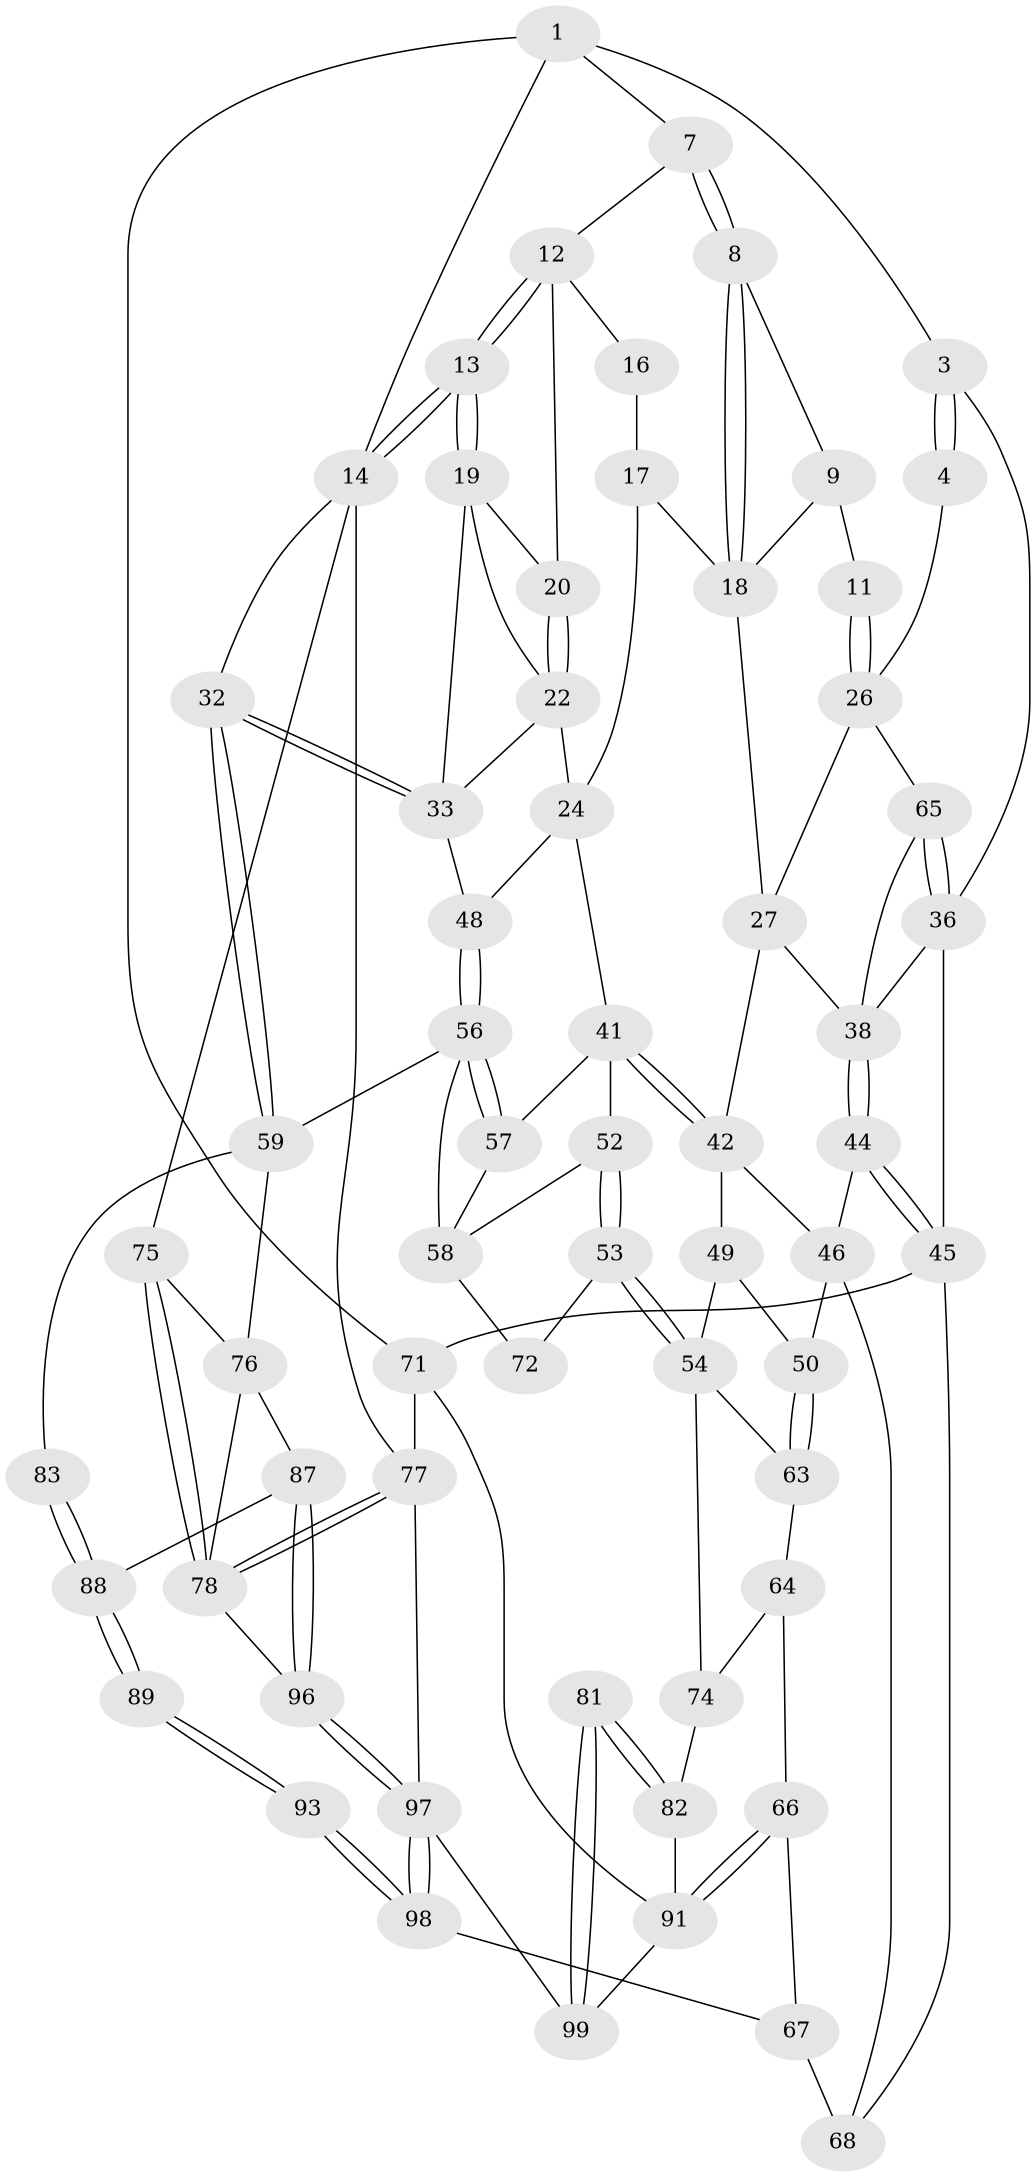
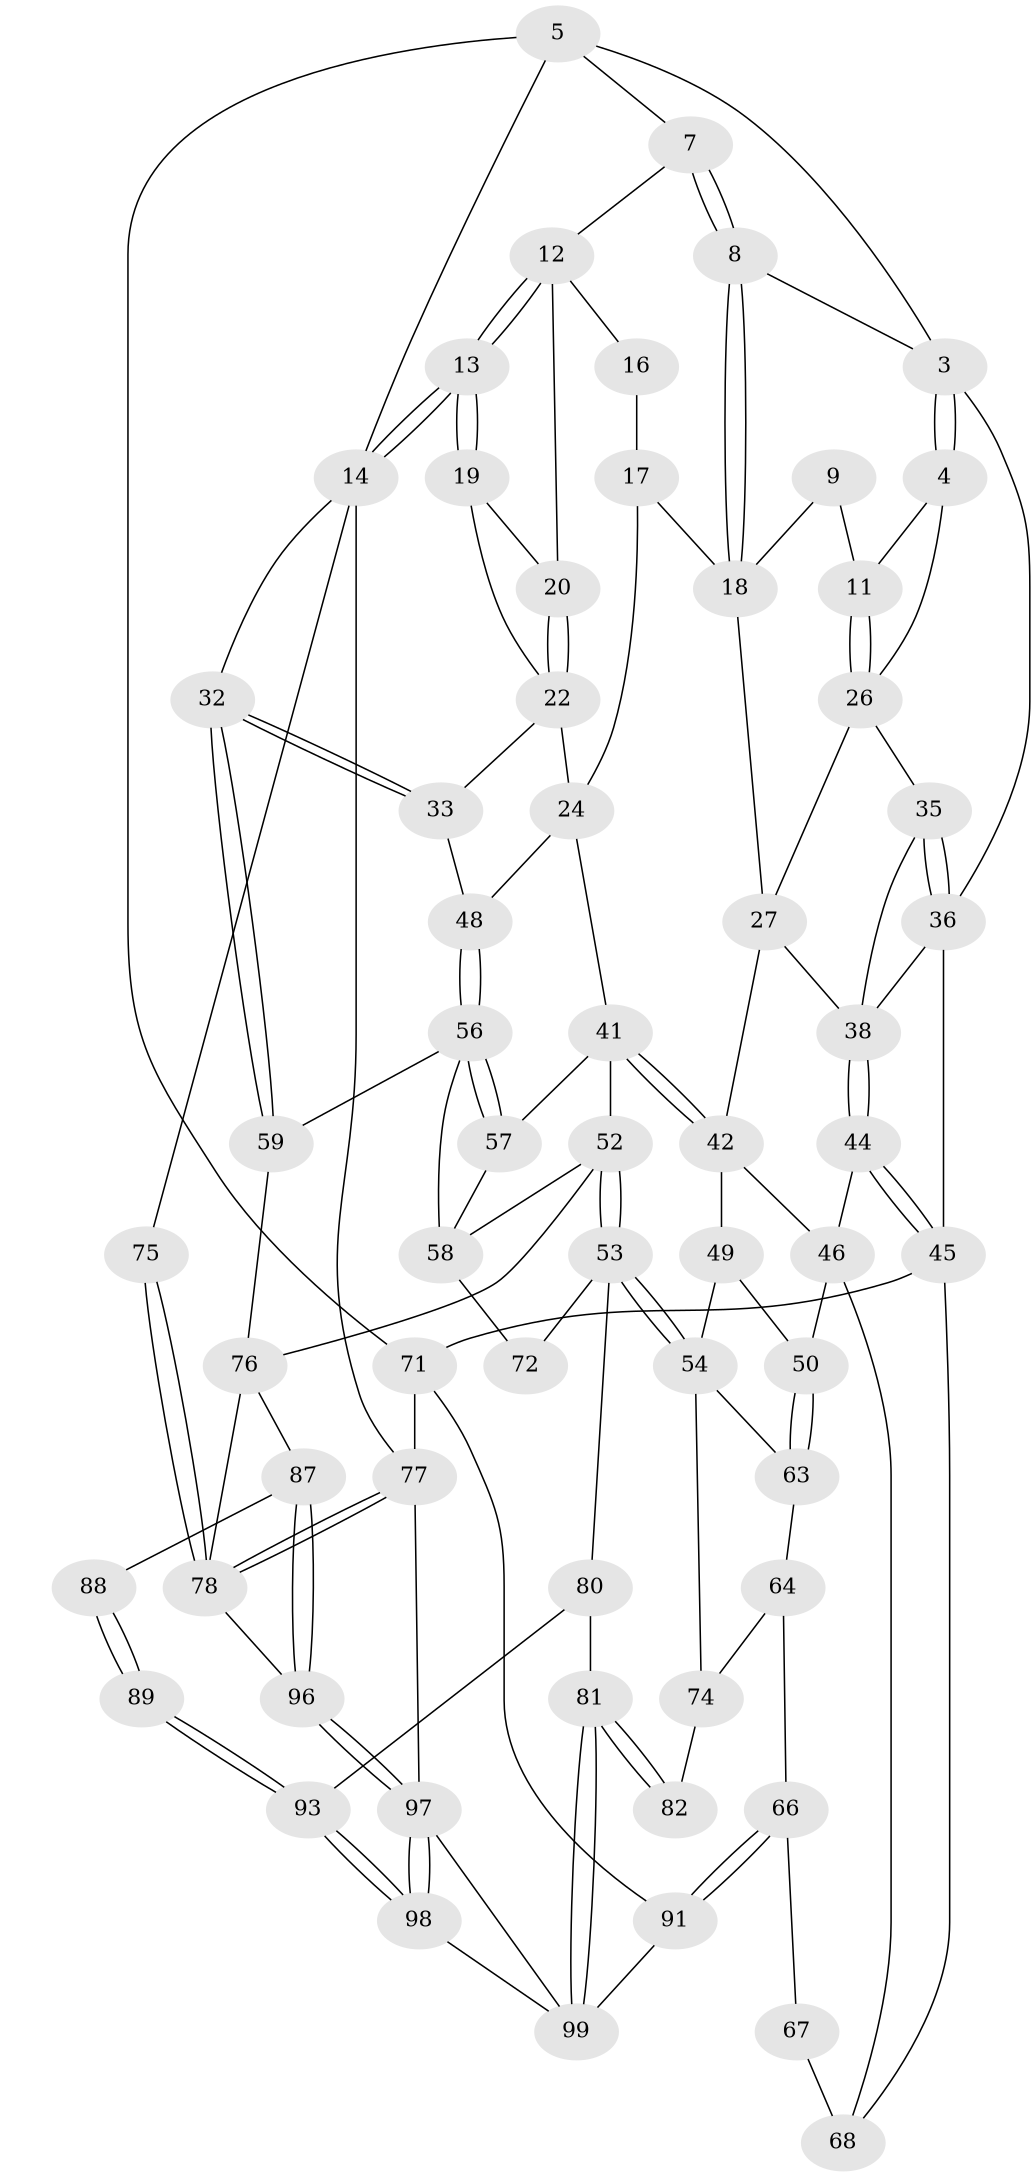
(558, 34) -> (558, 34)
(785, 367) -> (840, 311)
none -> (903, 533)
(454, 644) -> none
(930, 811) -> (930, 811)
(196, 1310) -> (462, 1299)
(48, 1477) -> none
none -> (590, 1588)
(675, 1866) -> none
(608, 1976) -> (498, 1976)
